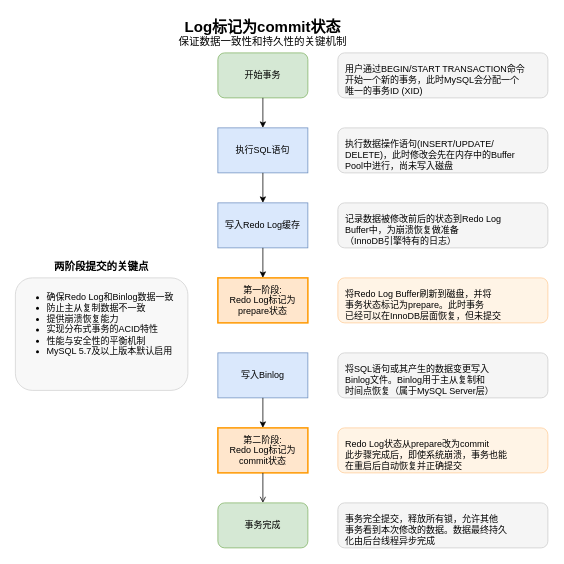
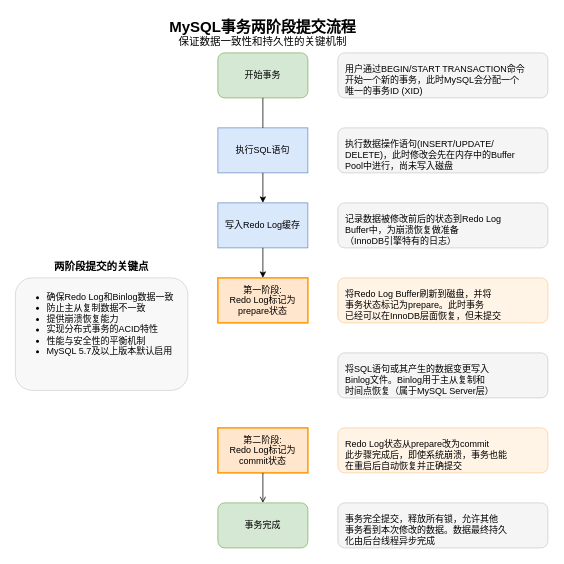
(263, 27) -> (263, 27)
(263, 121) -> (263, 123)
(263, 375) -> none
(263, 421) -> none
